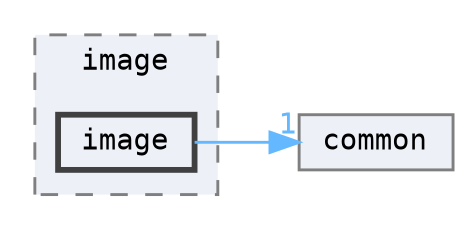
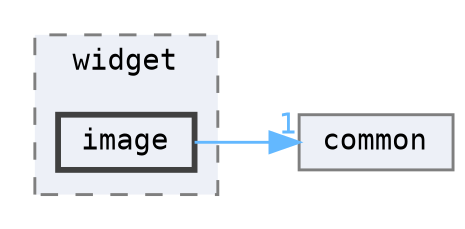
(126, 62) -> (126, 62)
